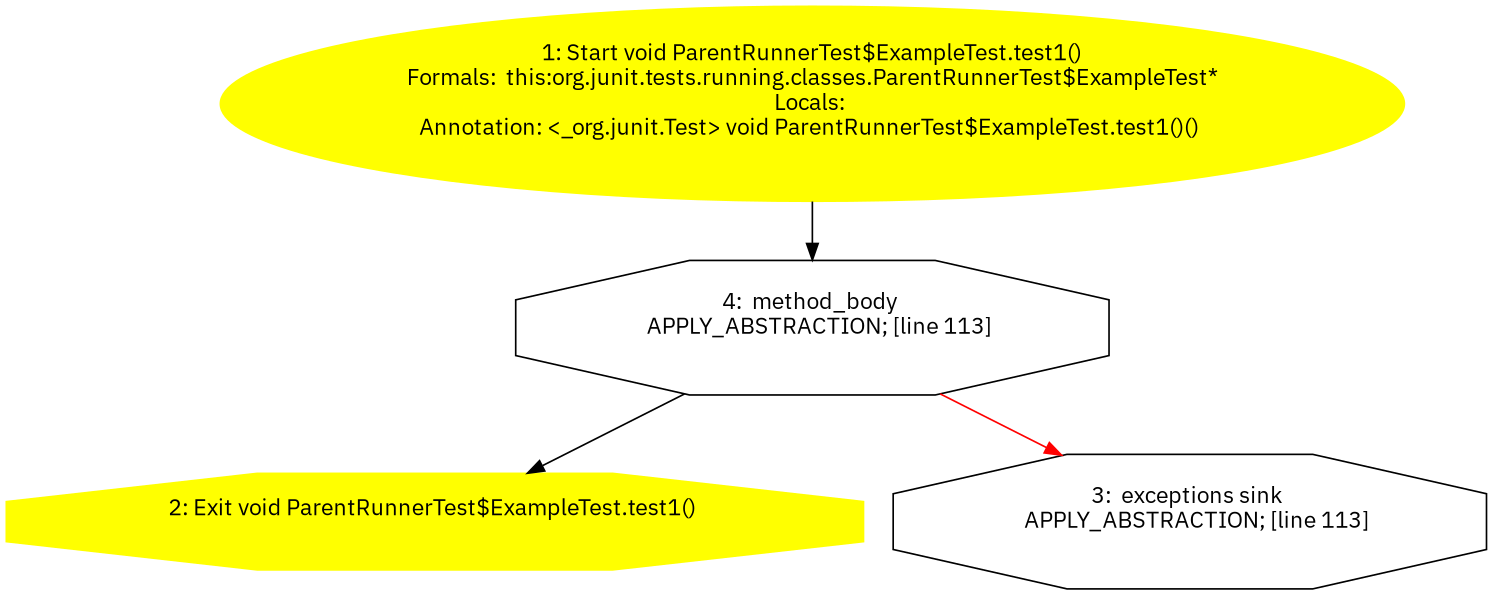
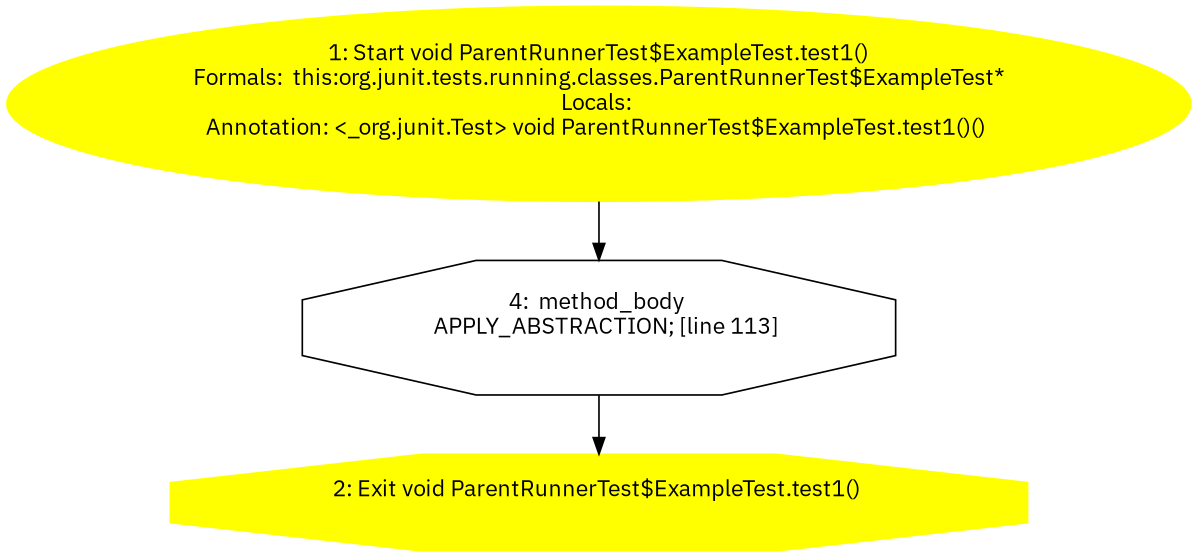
(1190, 522) -> none
